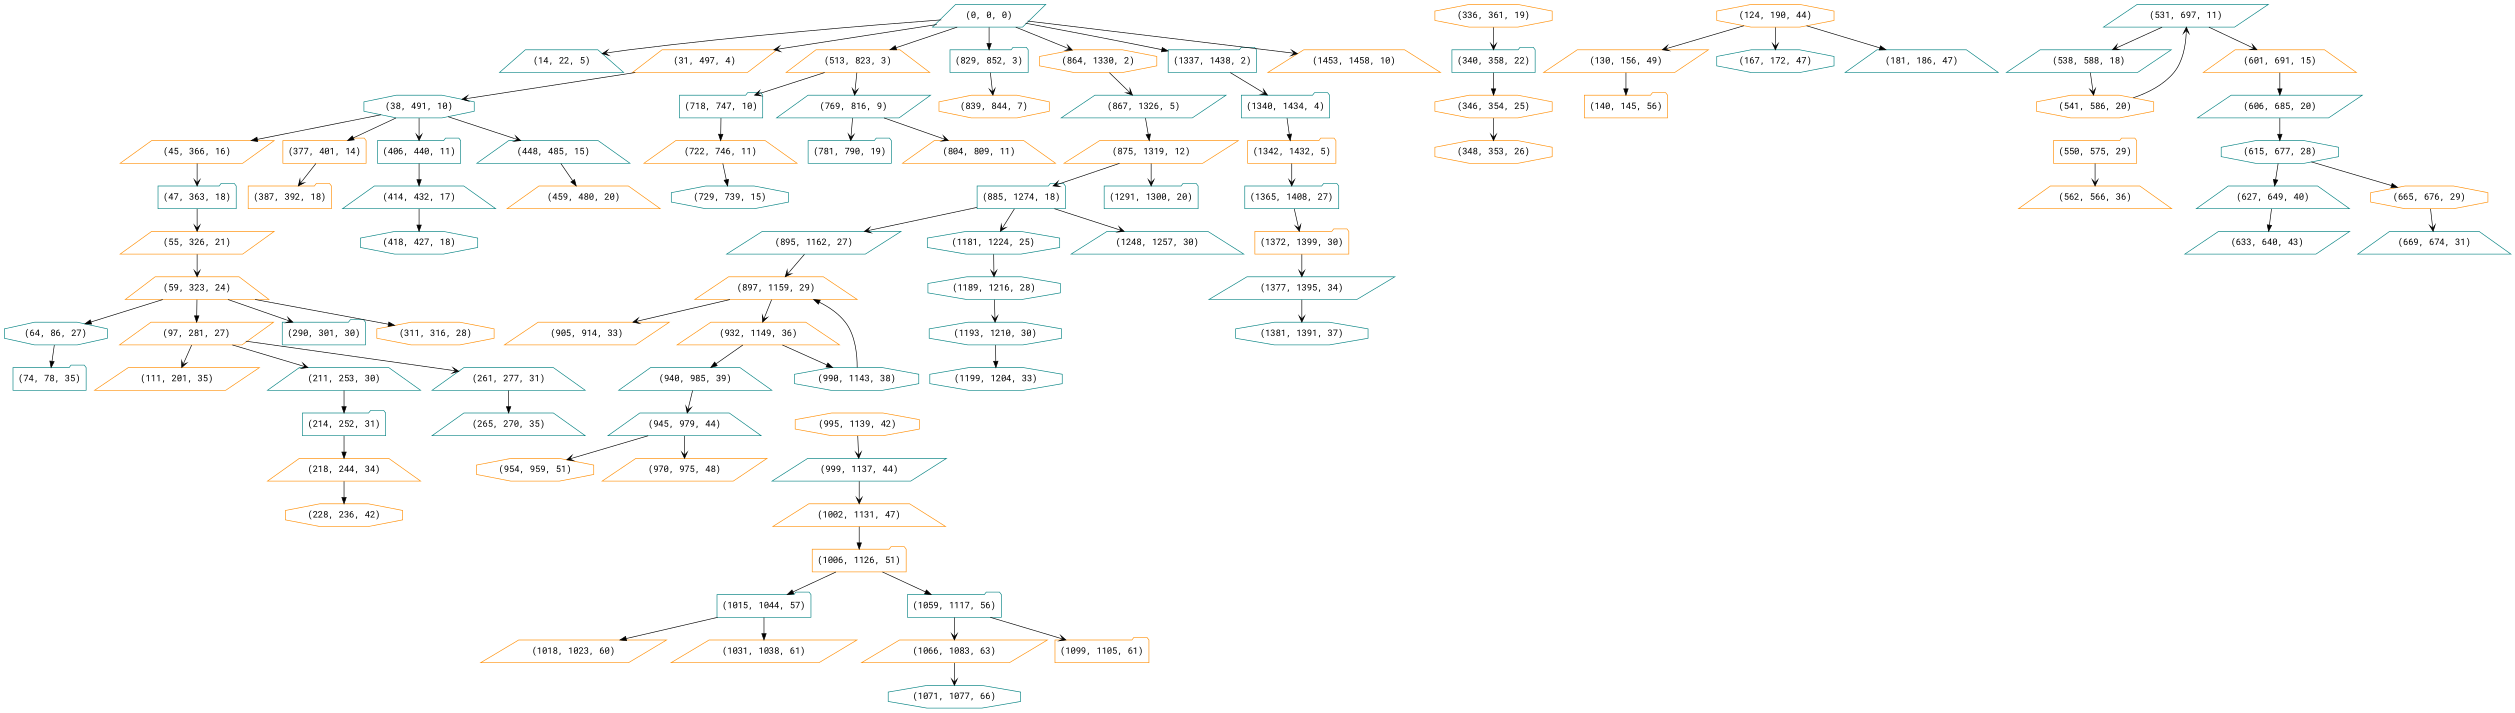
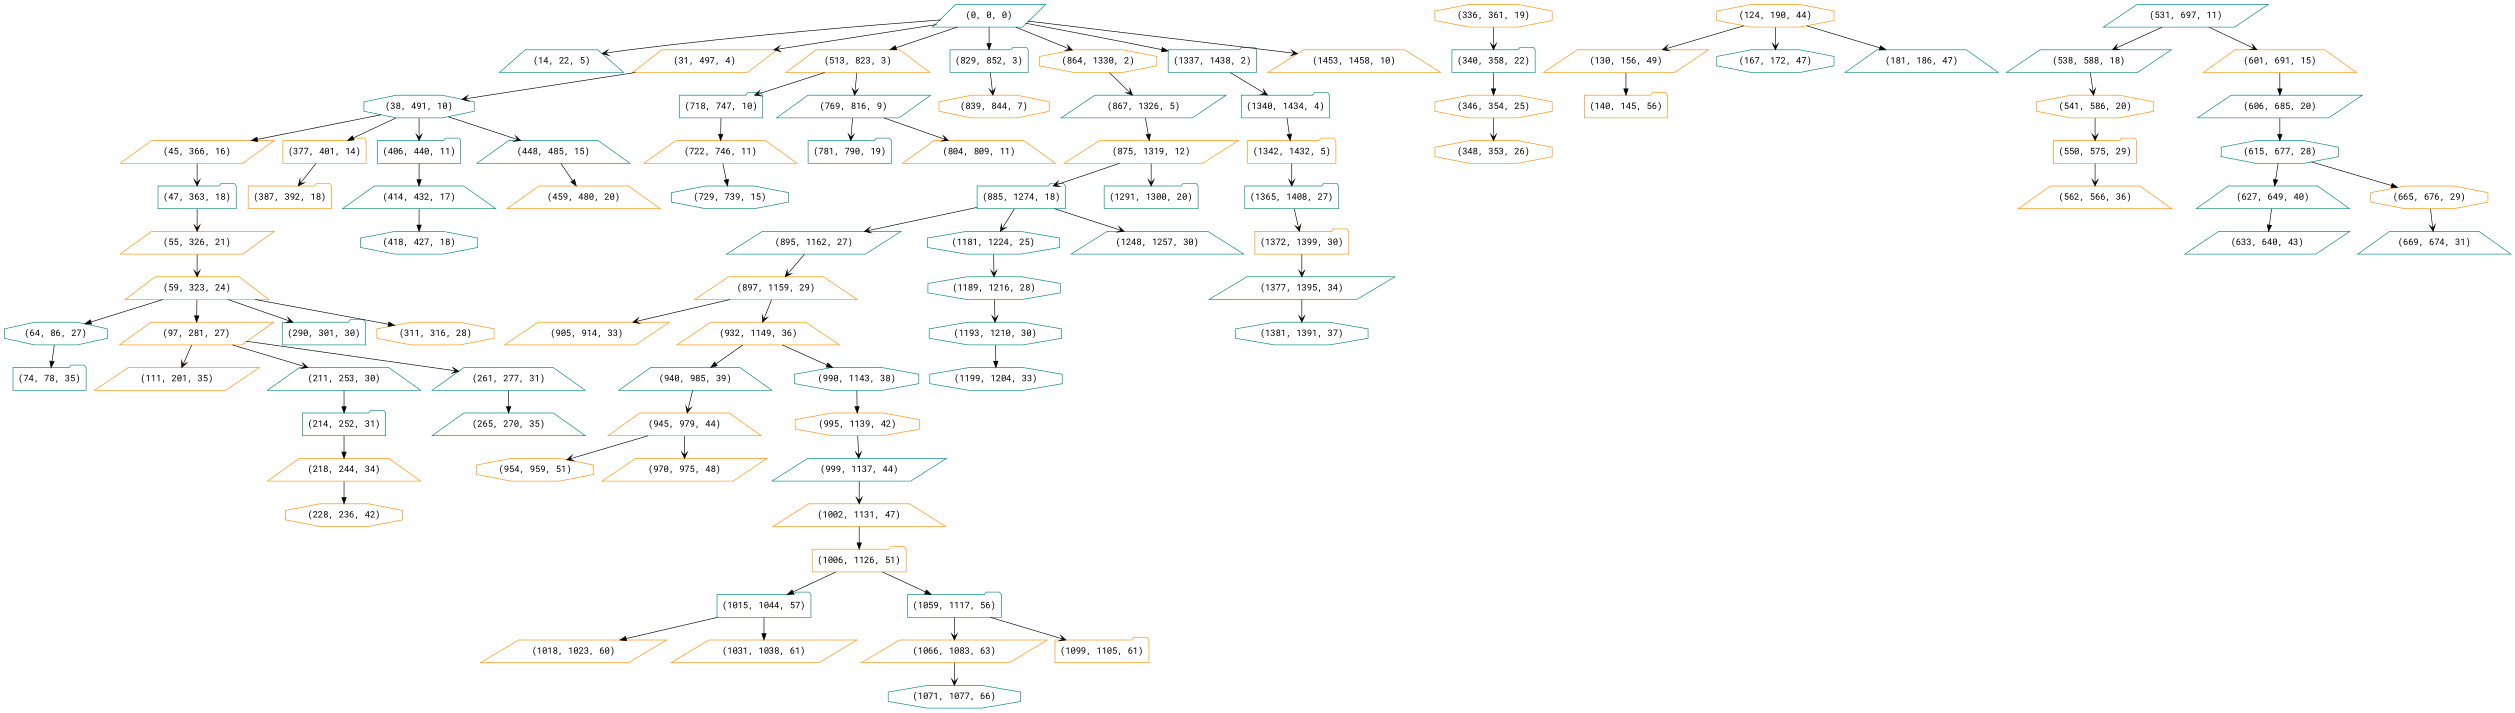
(2172, 75) -> (2095, 126)
(849, 328) -> (857, 399)
(685, 424) -> (685, 424)
